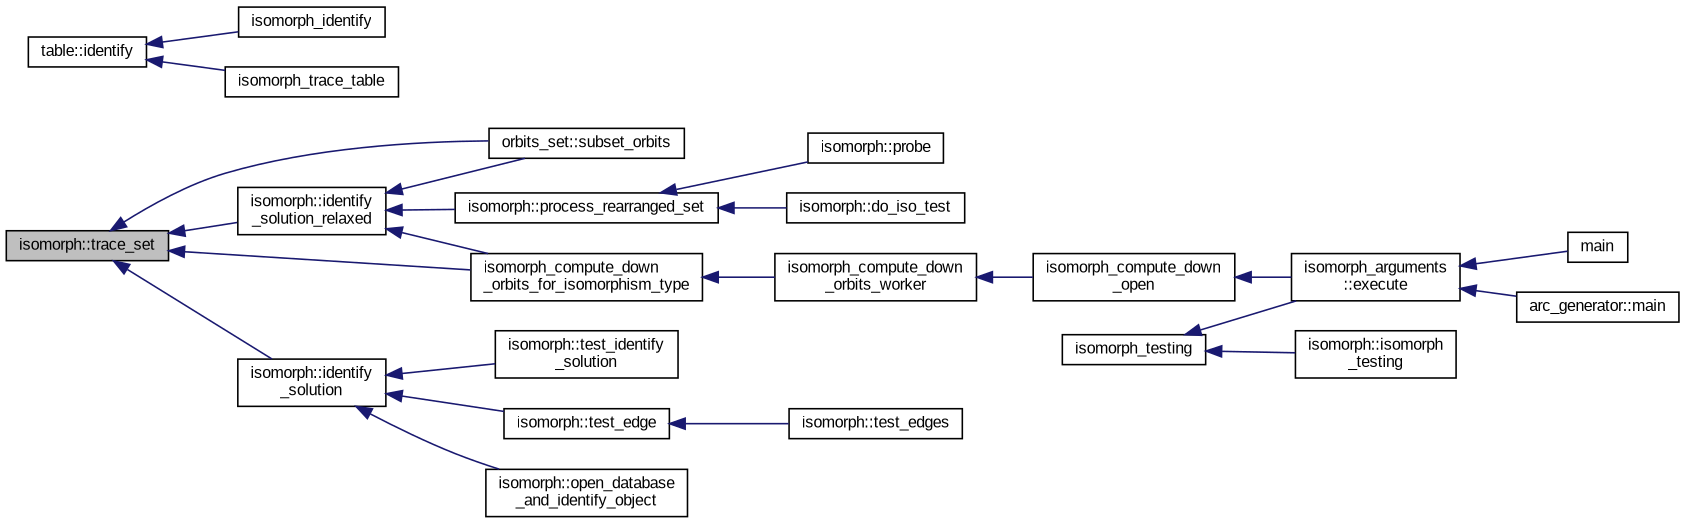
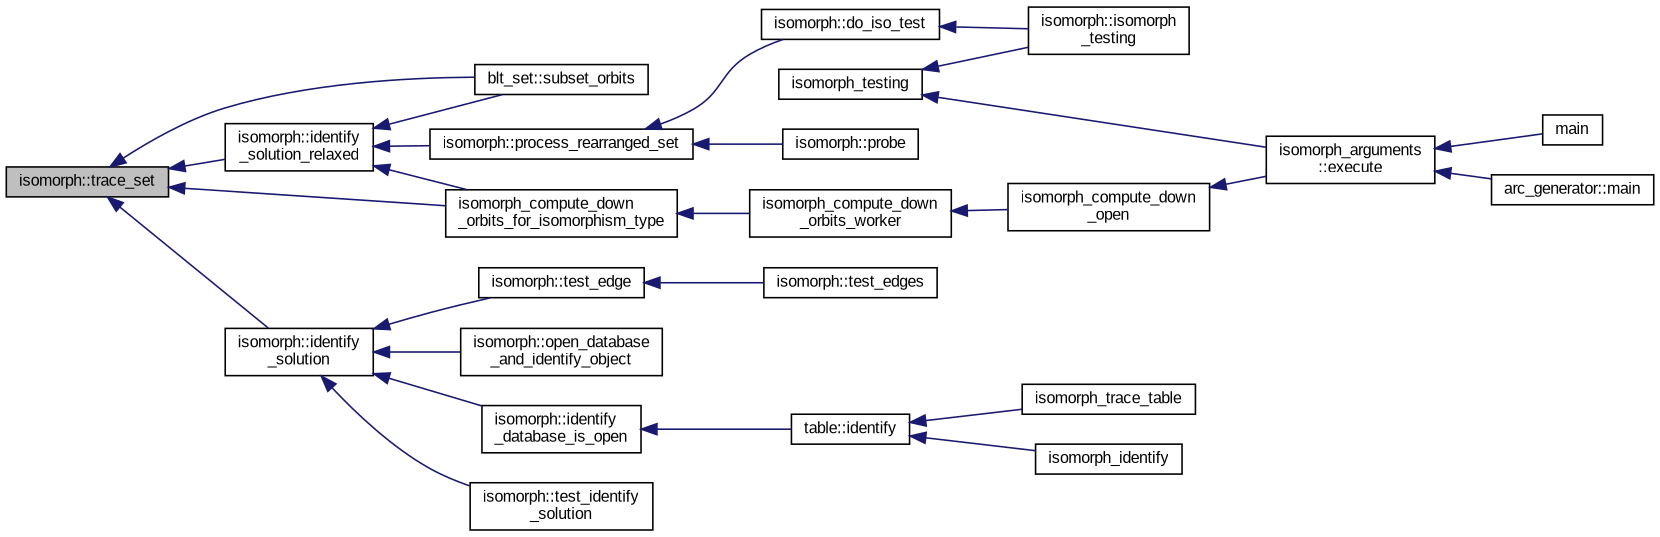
none -> (992, 28)
(587, 143) -> (561, 80)
none -> (561, 429)
